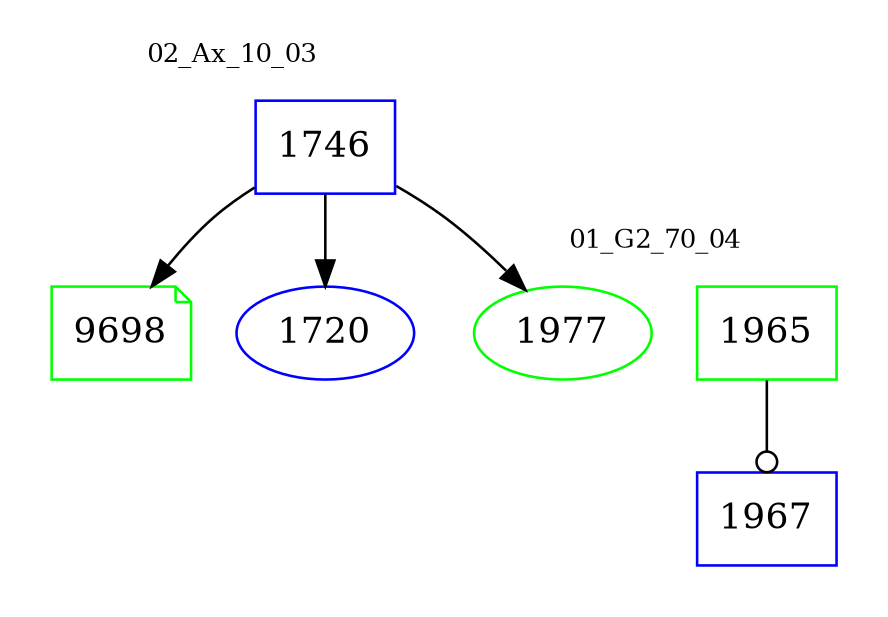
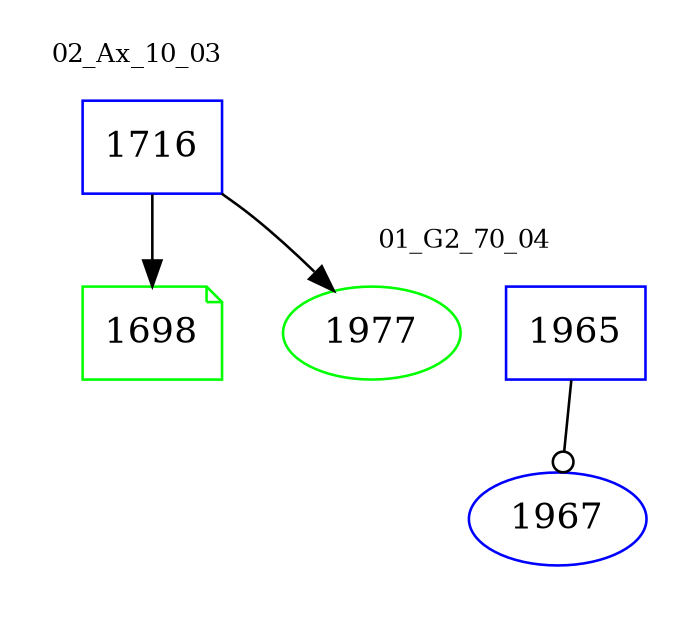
(325, 147) -> (152, 147)
(121, 333) -> (152, 333)
(325, 333) -> none
(767, 333) -> (576, 333)
(767, 519) -> (558, 519)
